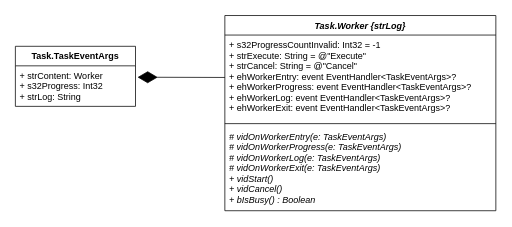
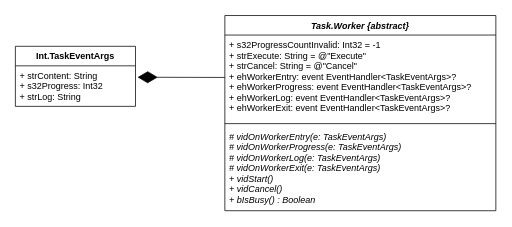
(360, 26) -> (360, 26)
(75, 56) -> (75, 56)
(69, 76) -> (68, 76)
